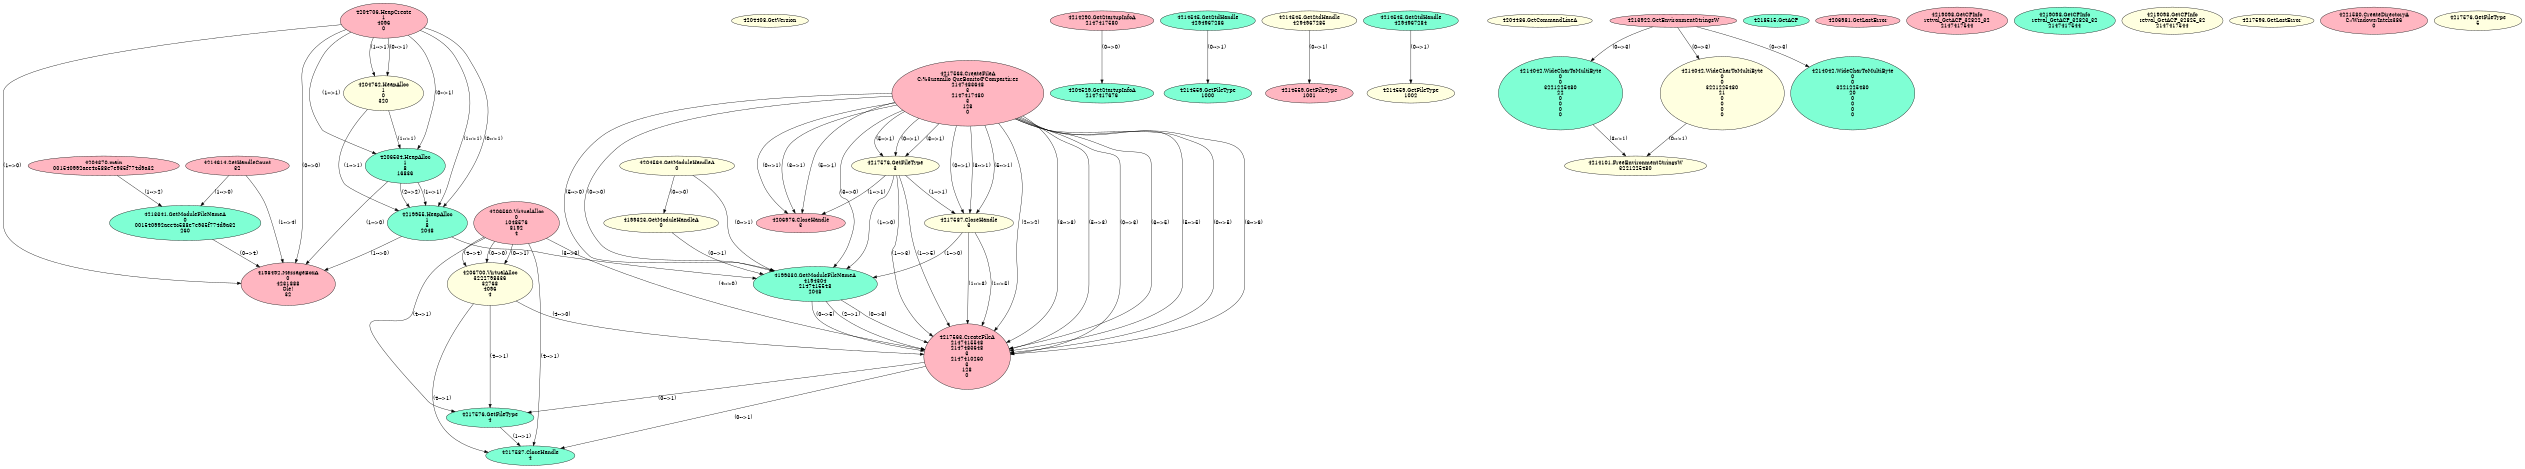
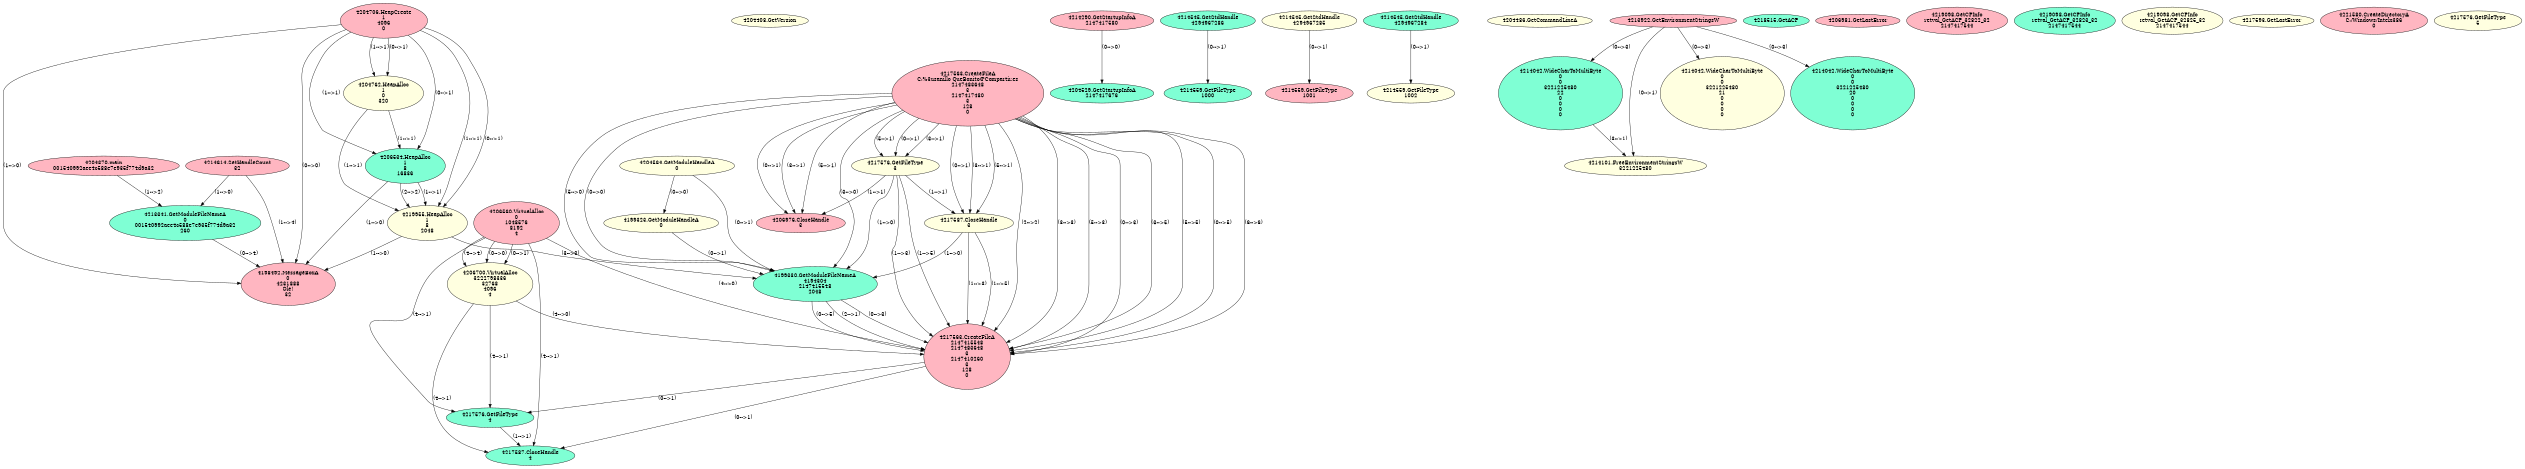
(1668, 139) -> (1631, 84)
(427, 223) -> (427, 223)
